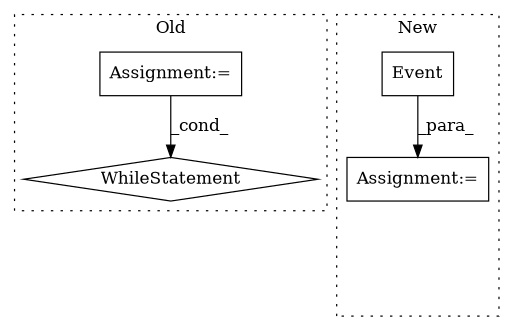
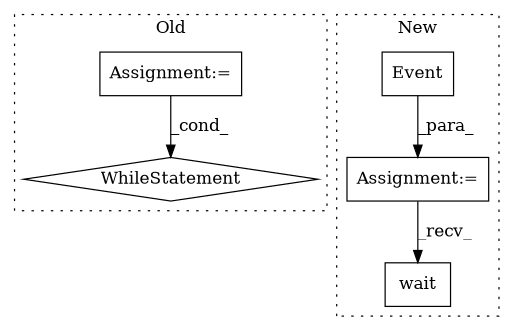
none -> (418, 285)
